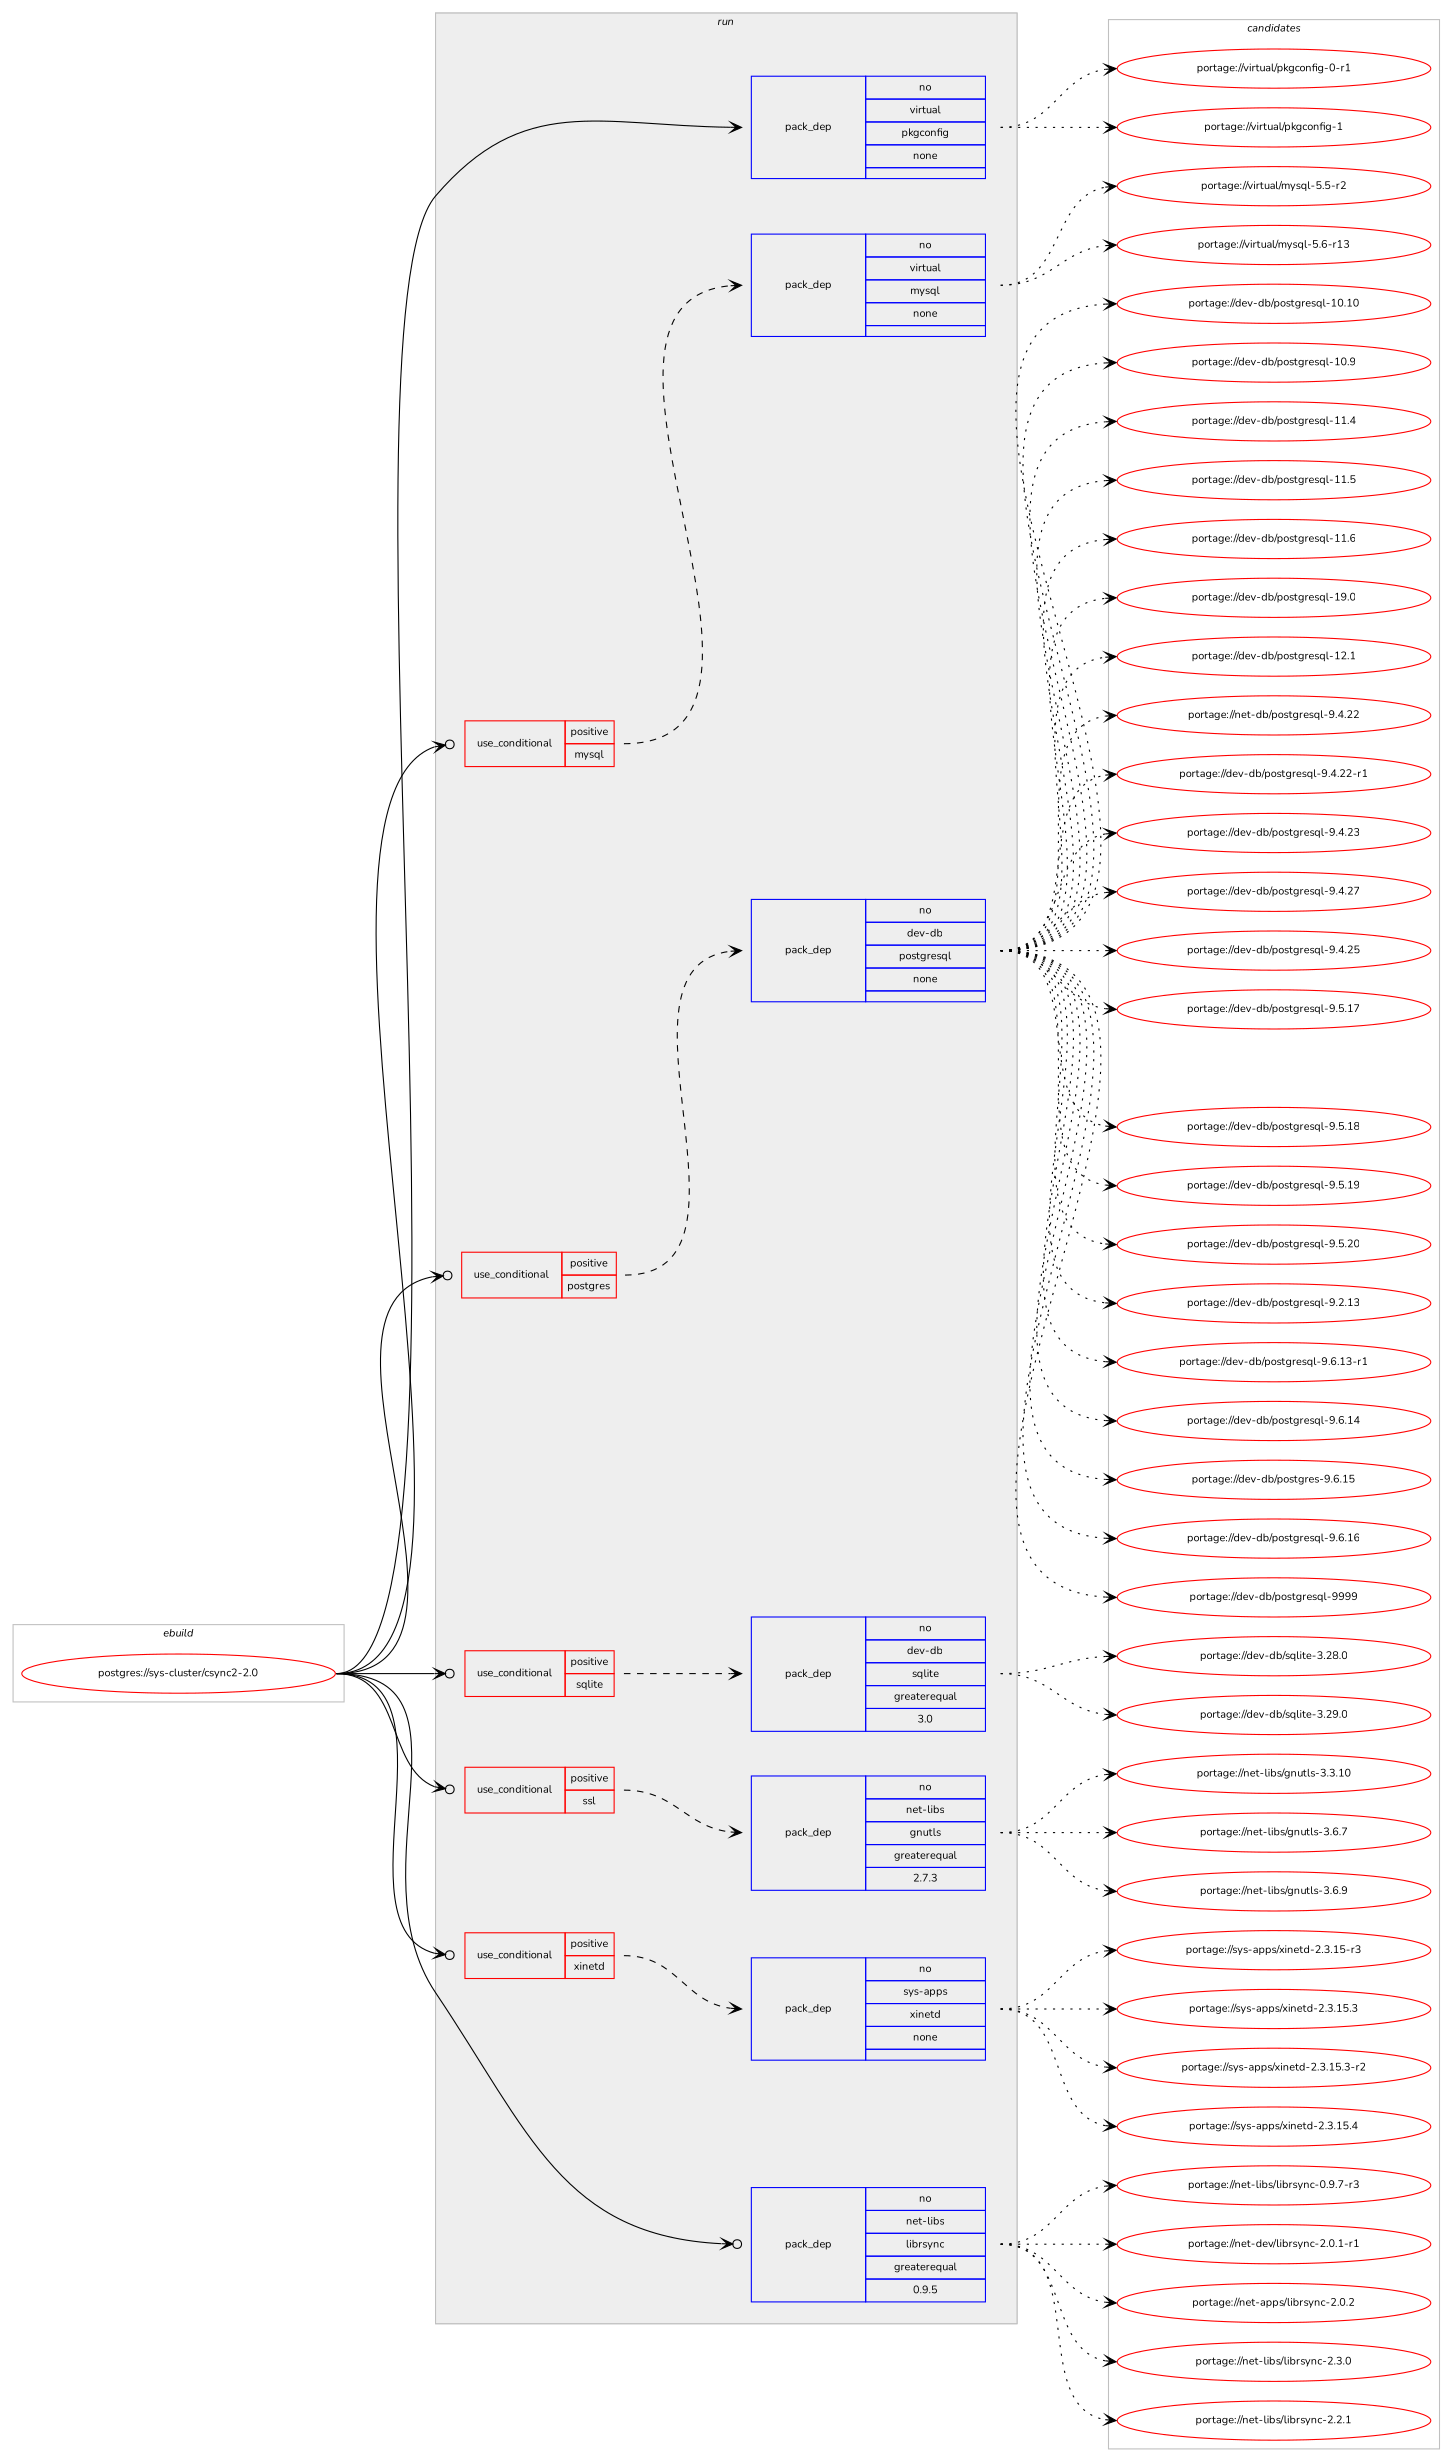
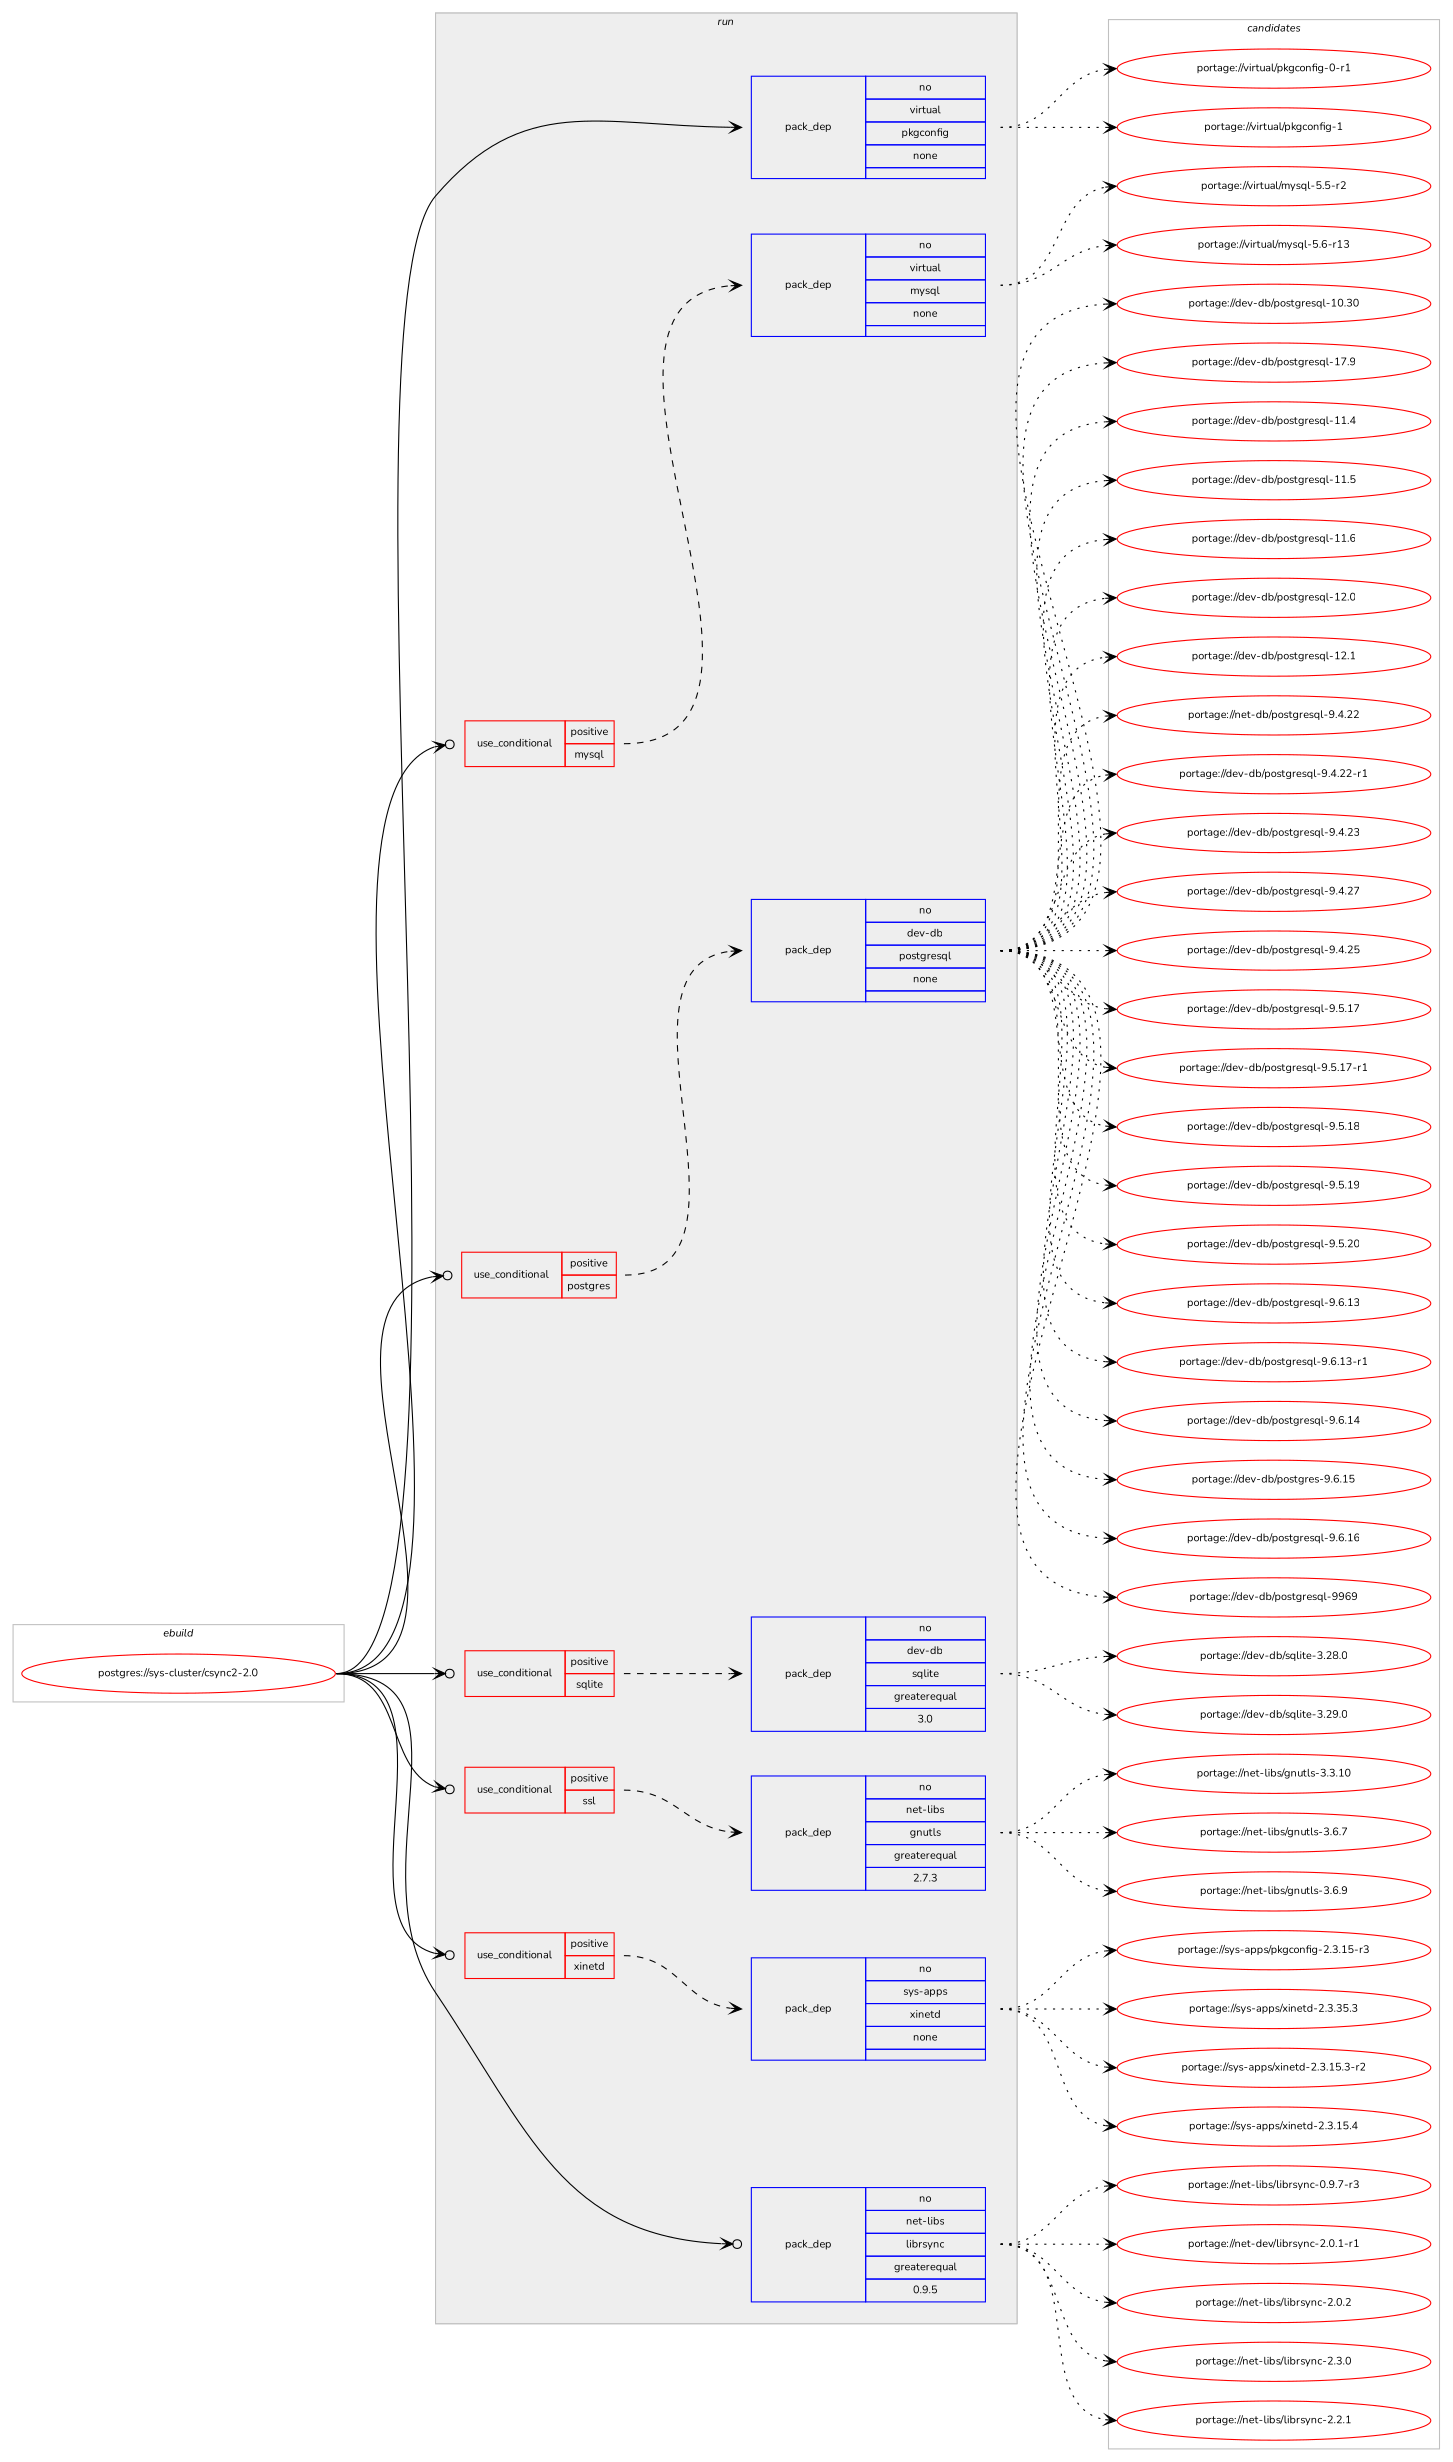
(1274, 304) -> (1274, 304)
(1274, 363) -> (1274, 363)
(1274, 598) -> (1274, 598)
none -> (1274, 1068)
(1274, 1303) -> (1274, 1303)
(1274, 1597) -> (1274, 1597)
(1274, 1950) -> (1274, 1950)
(1274, 2009) -> (1274, 2009)
(1274, 2303) -> (1274, 2303)
